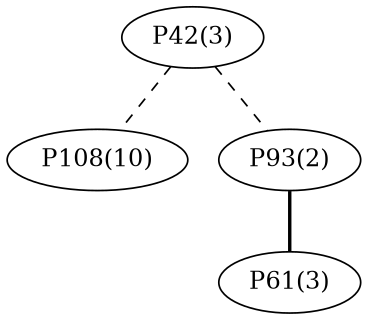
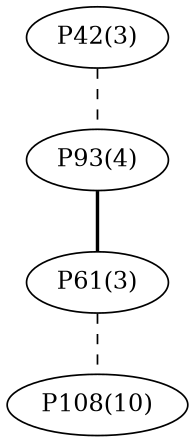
(145, 98) -> (97, 344)
(290, 160) -> (97, 160)
